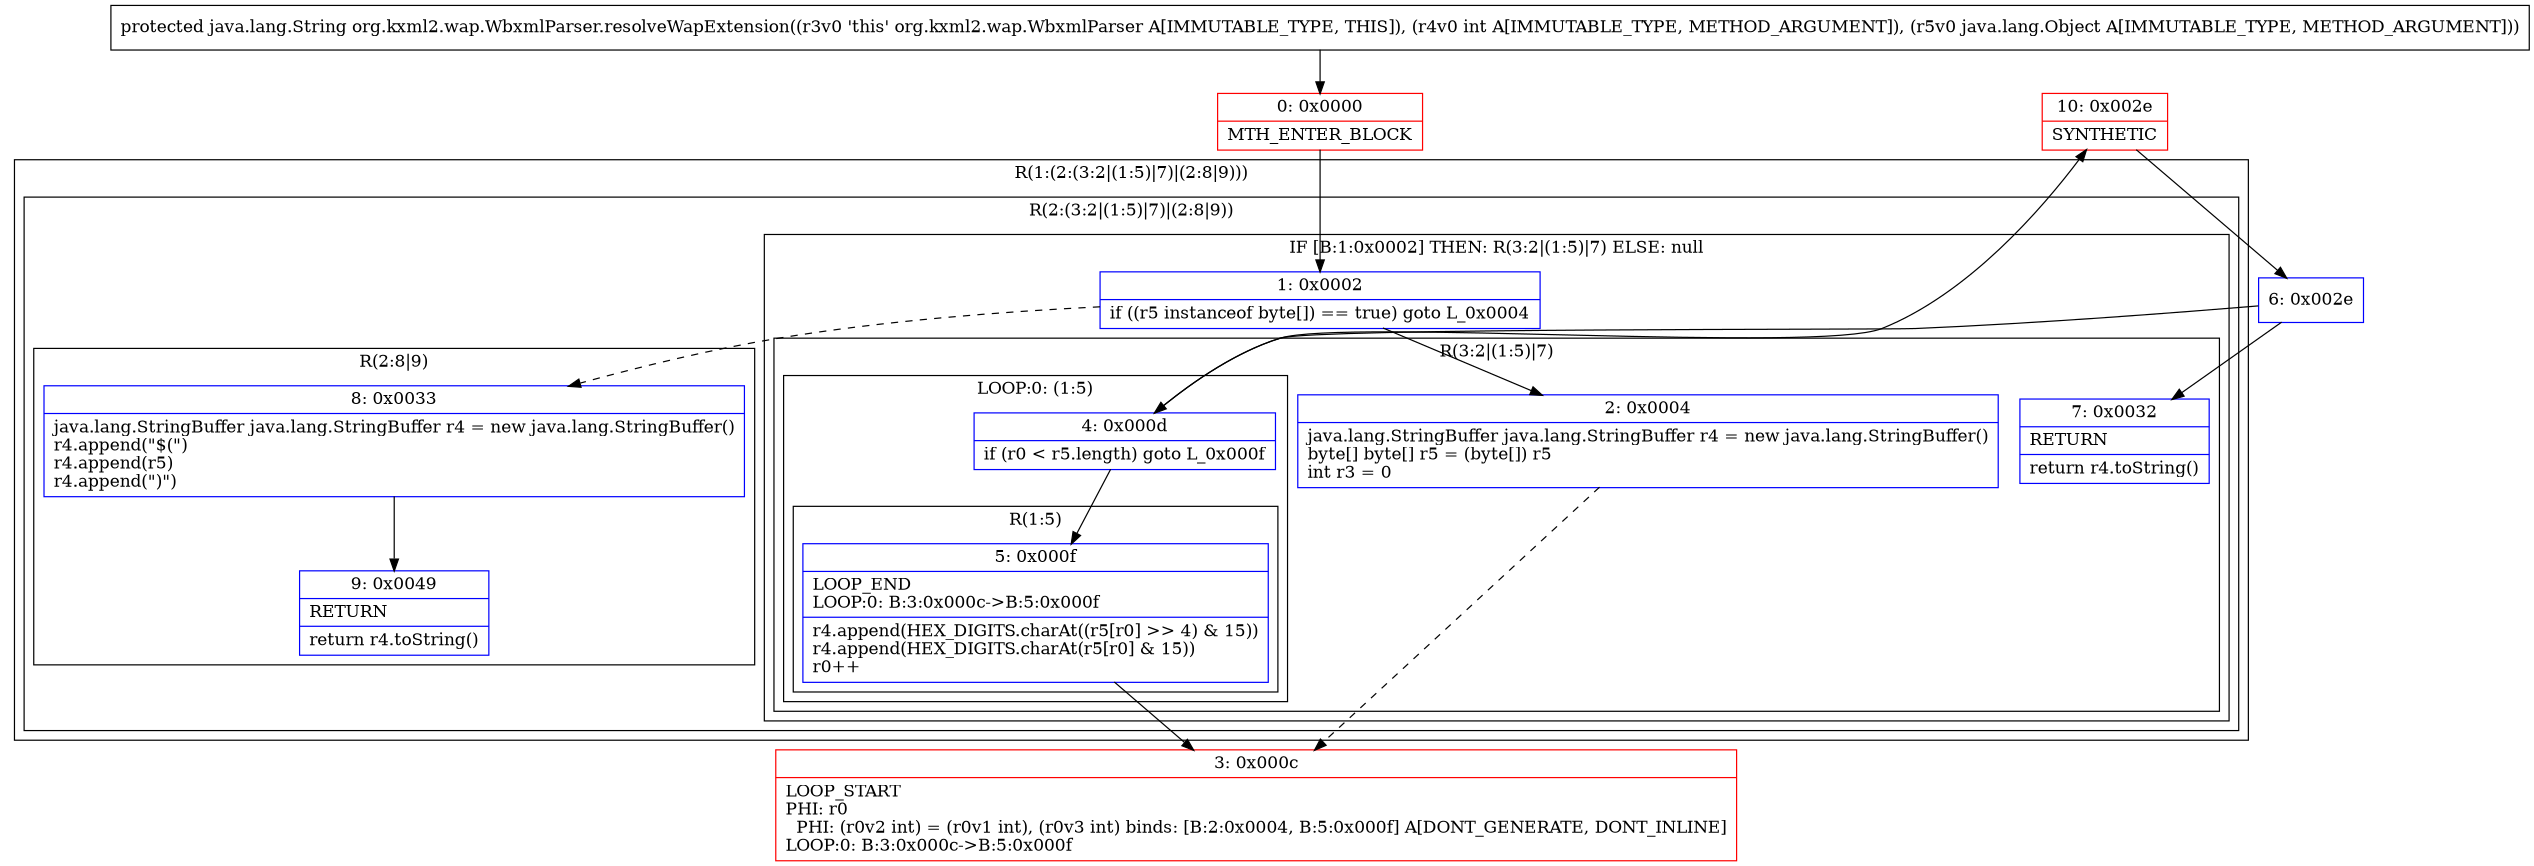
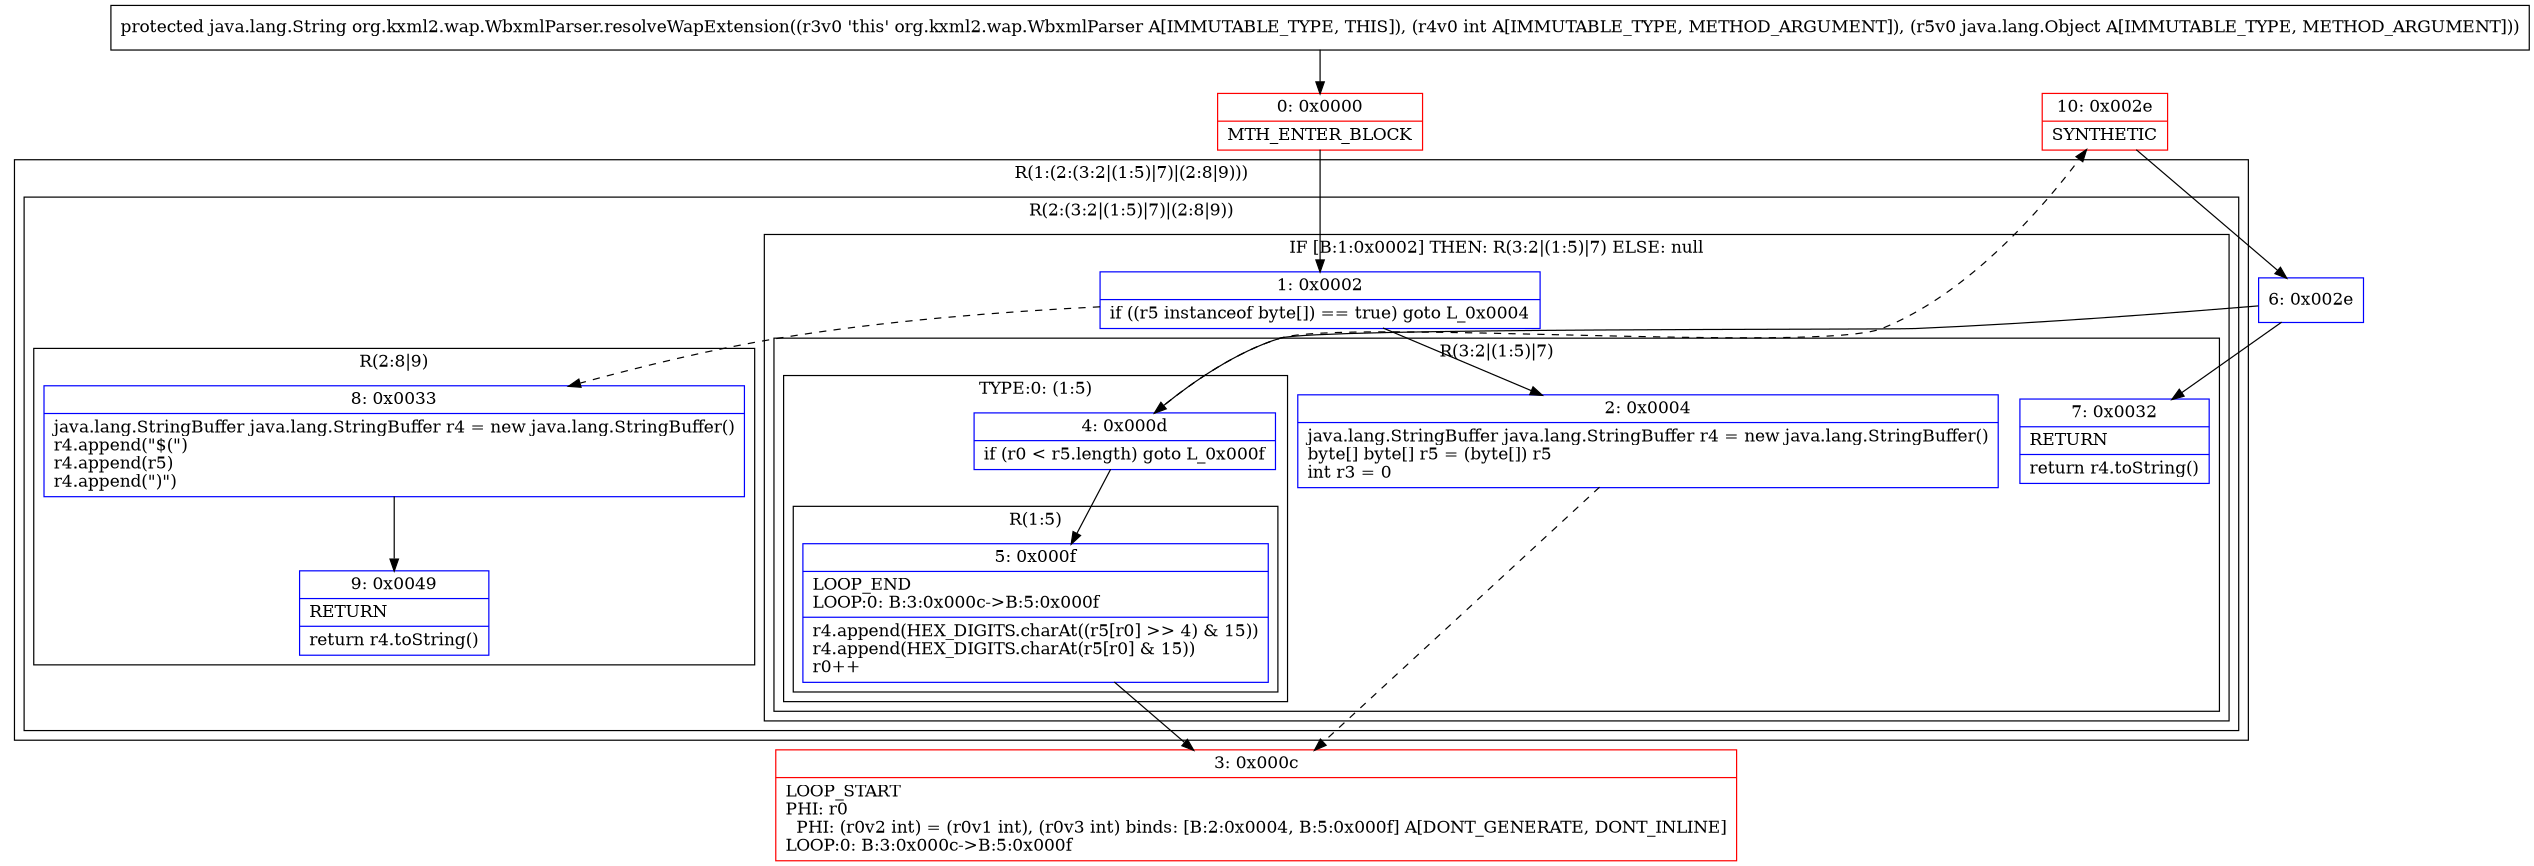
(1639, 336) -> (1639, 336)
(1036, 389) -> (1036, 389)
